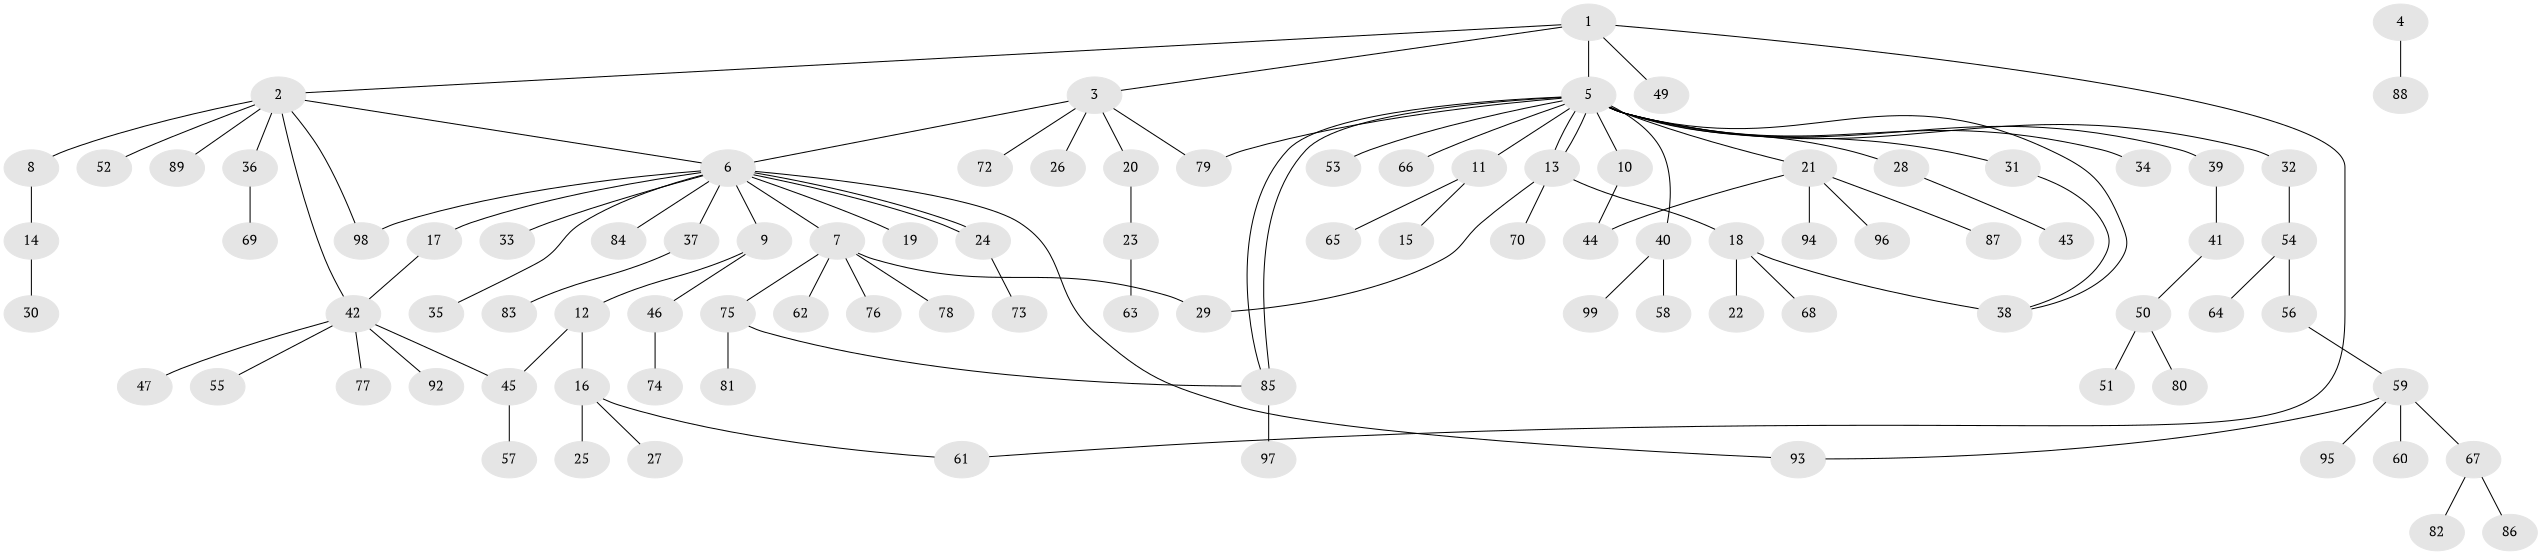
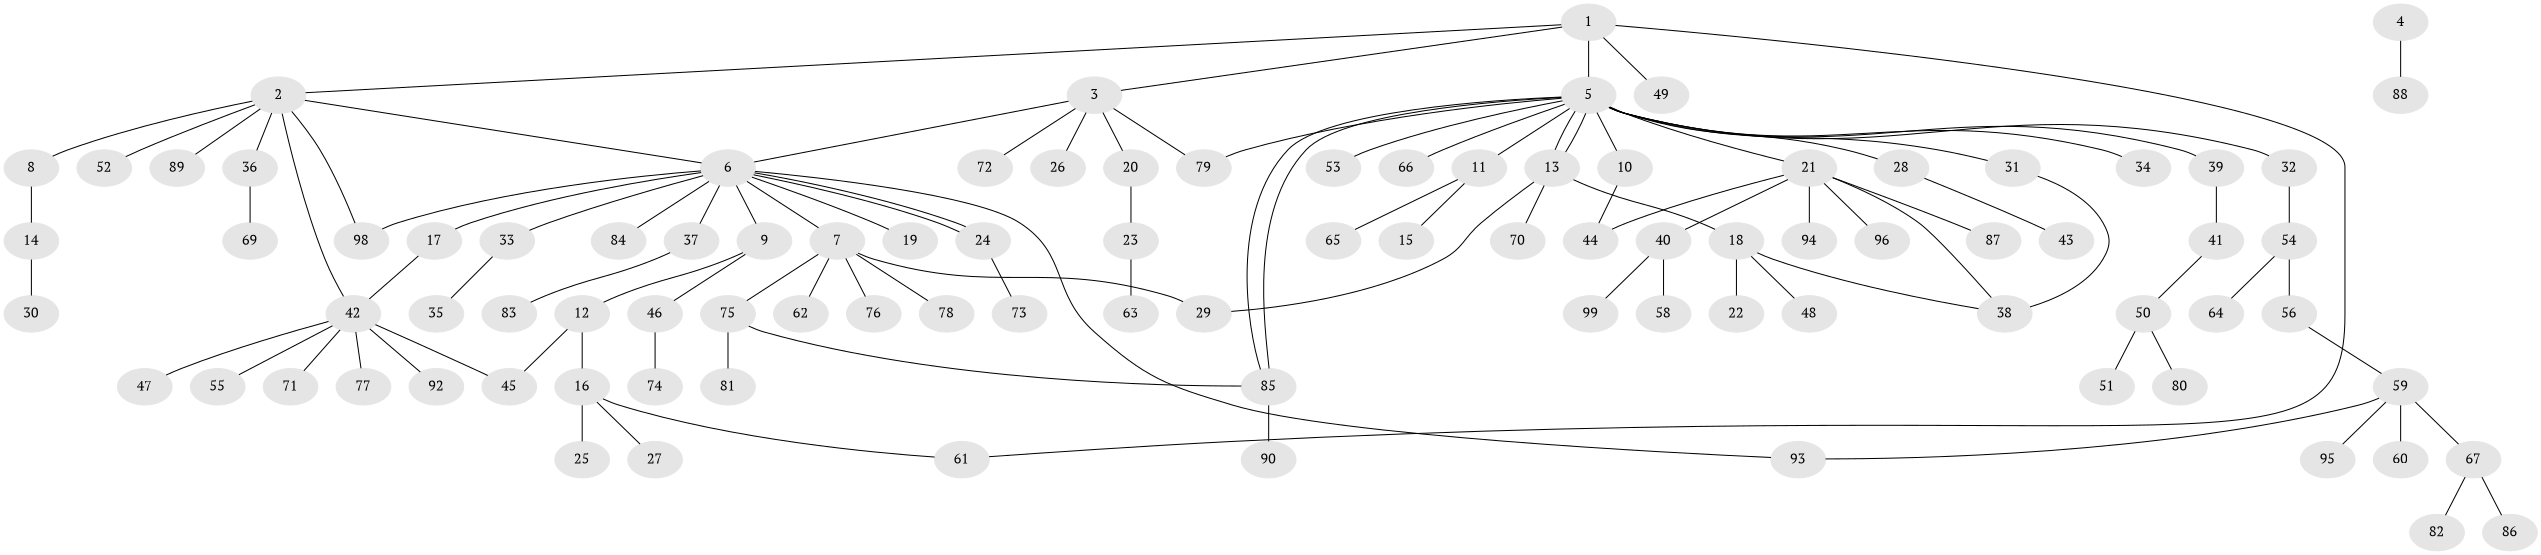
(1955, 121) -> (1921, 225)
(1663, 153) -> (1736, 204)
(574, 228) -> (472, 277)
(1809, 314) -> (1809, 314)
none -> (291, 387)
(509, 460) -> none
(1269, 460) -> (1269, 460)
